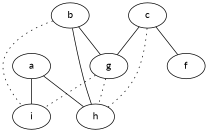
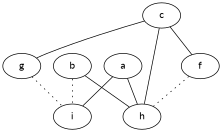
(90, 41) -> none
(137, 73) -> (152, 66)
(102, 91) -> (171, 91)
